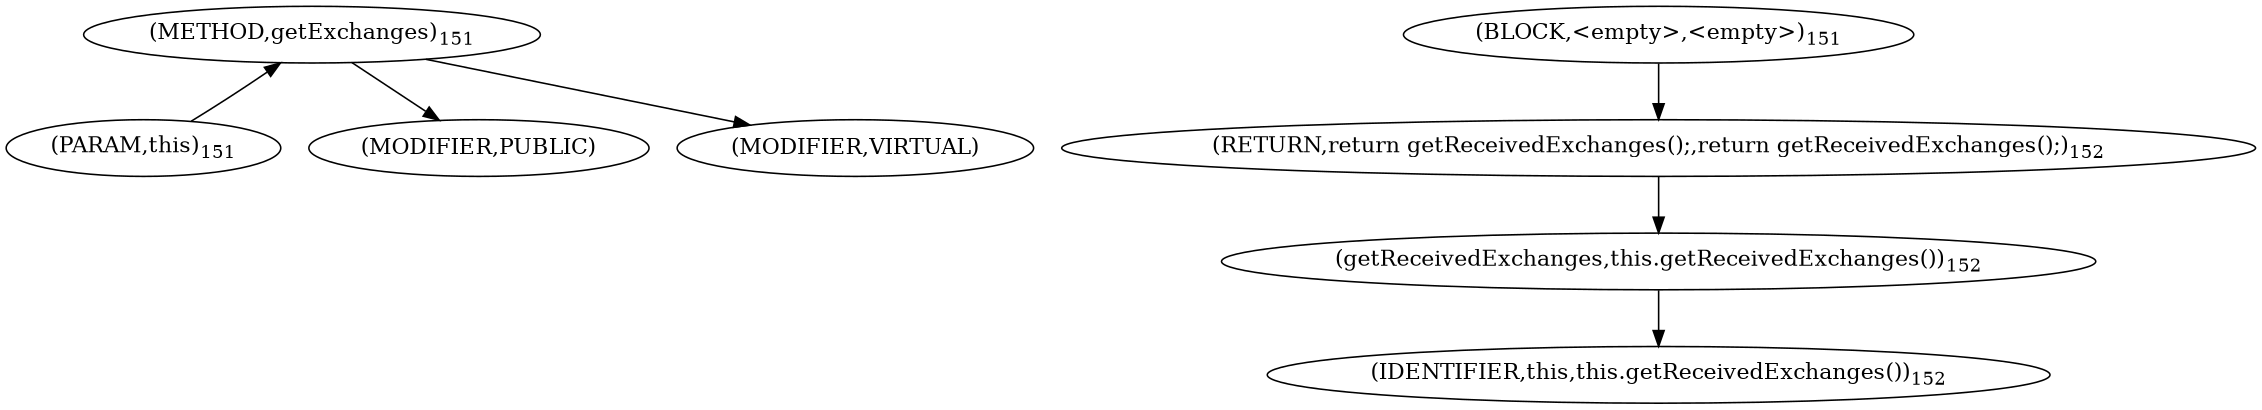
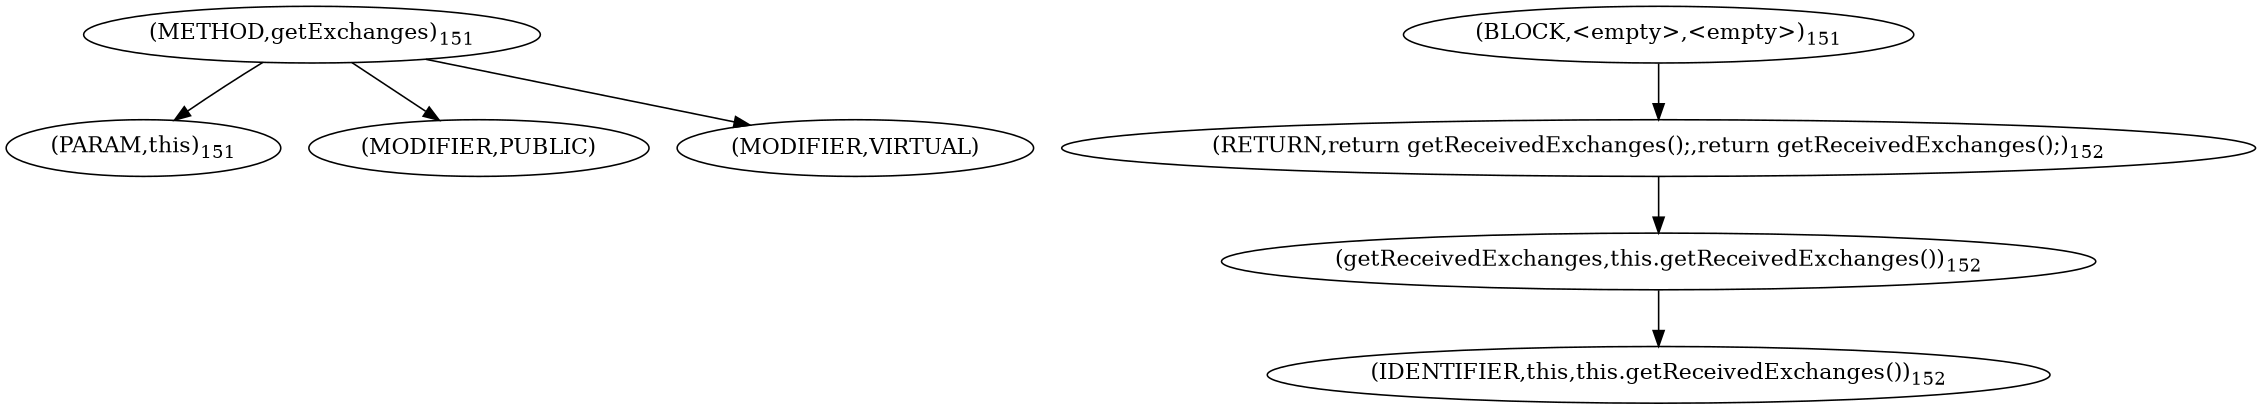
(230, 97) -> (225, 86)
